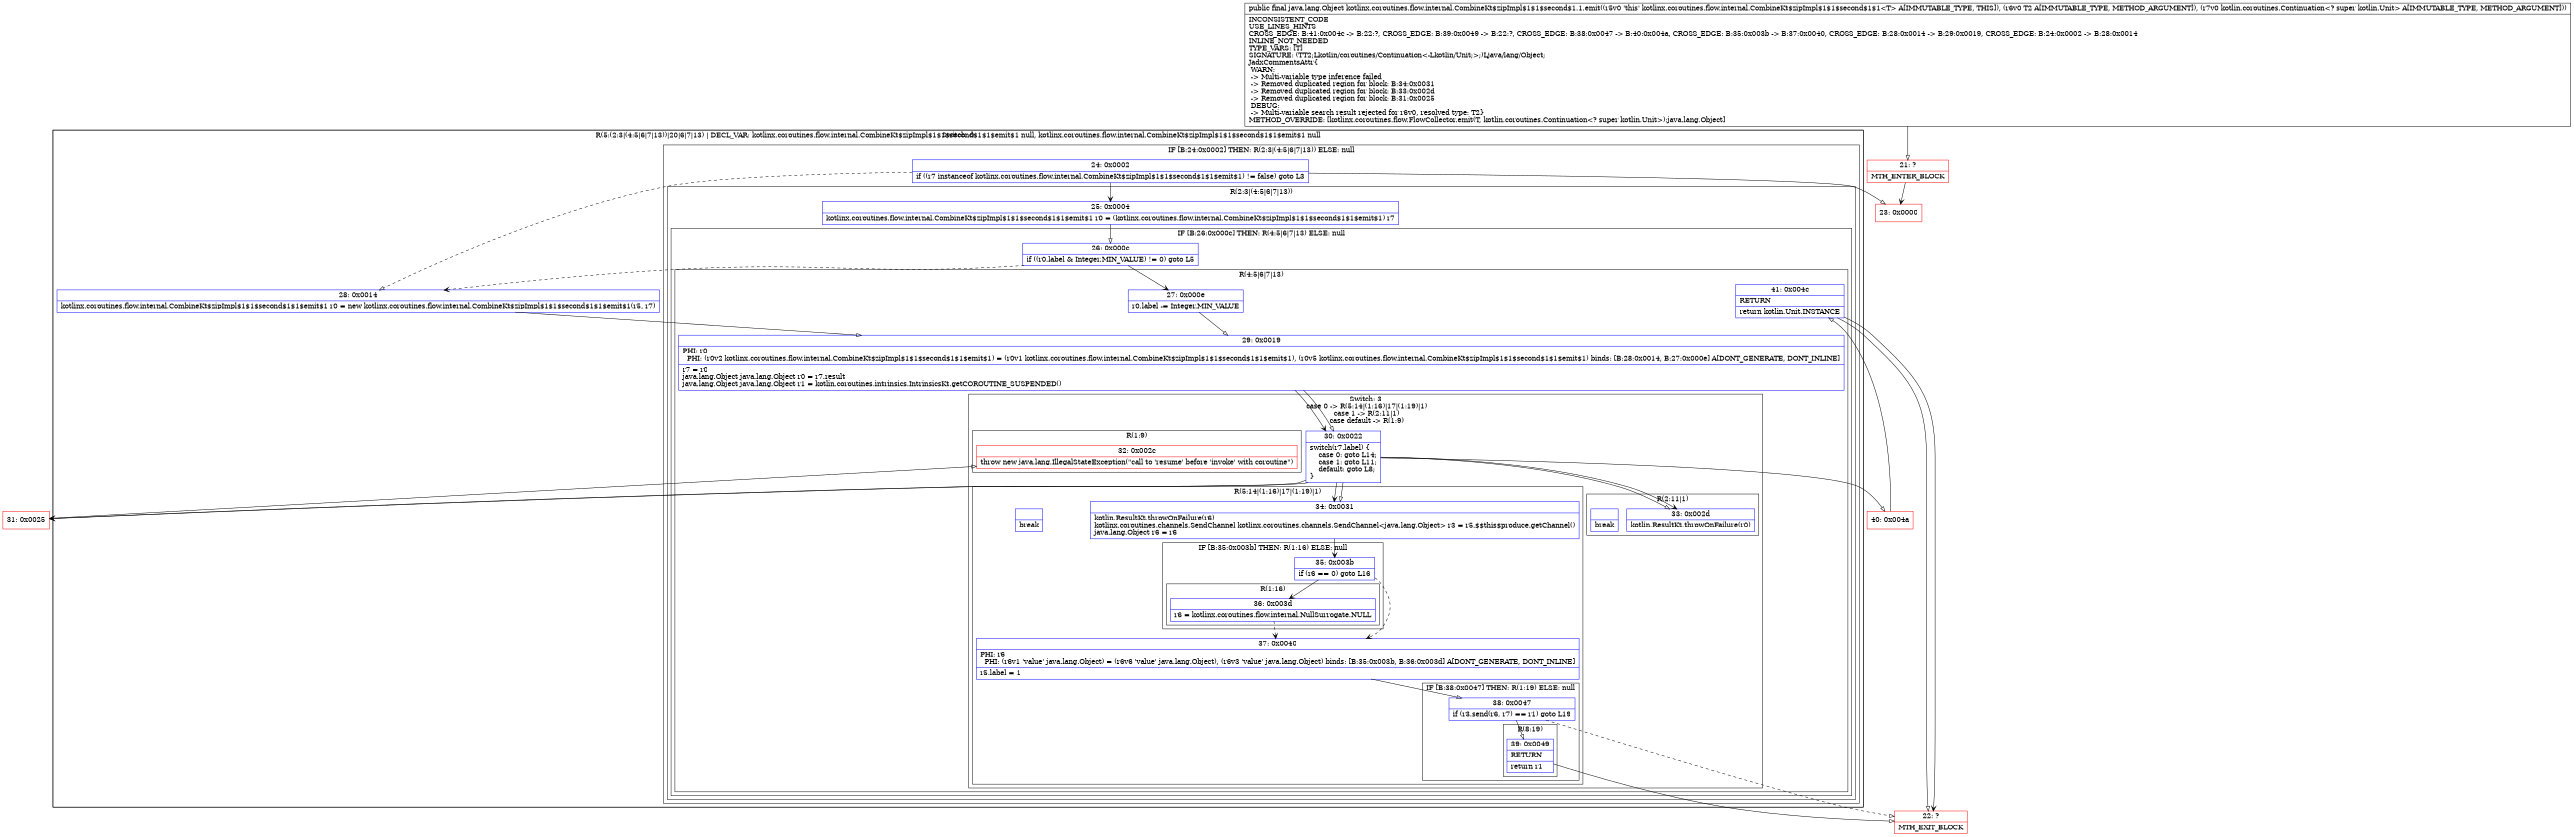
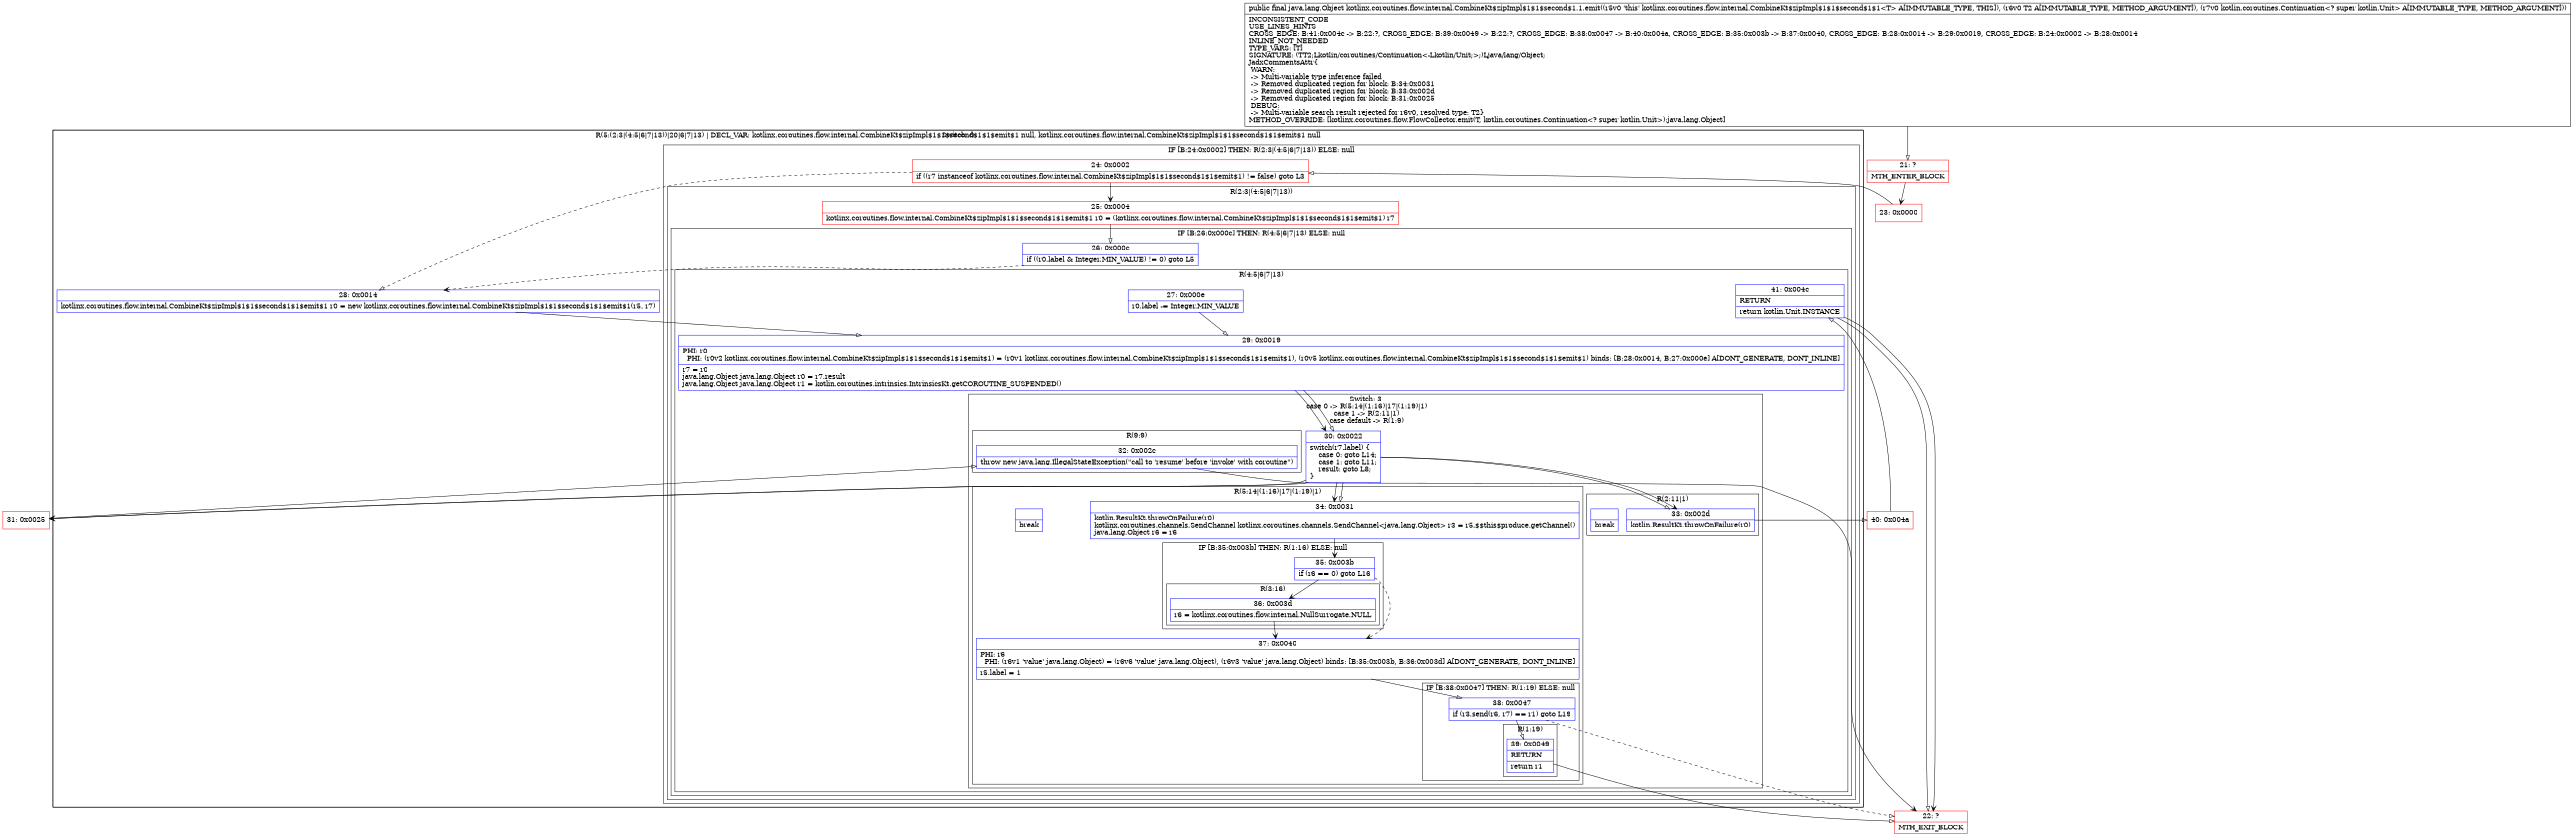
(1110, 171) -> (1110, 171)
(1597, 177) -> (1606, 177)
(1110, 213) -> (1110, 213)
(1146, 277) -> none
(1137, 436) -> (1137, 436)
(1137, 457) -> (1137, 457)
(1636, 465) -> (1808, 520)
(1342, 470) -> (1340, 470)
none -> (1673, 484)
(1154, 518) -> (1154, 518)
(1273, 589) -> (1273, 589)
(1275, 627) -> (1275, 627)
(1530, 730) -> (1530, 730)
